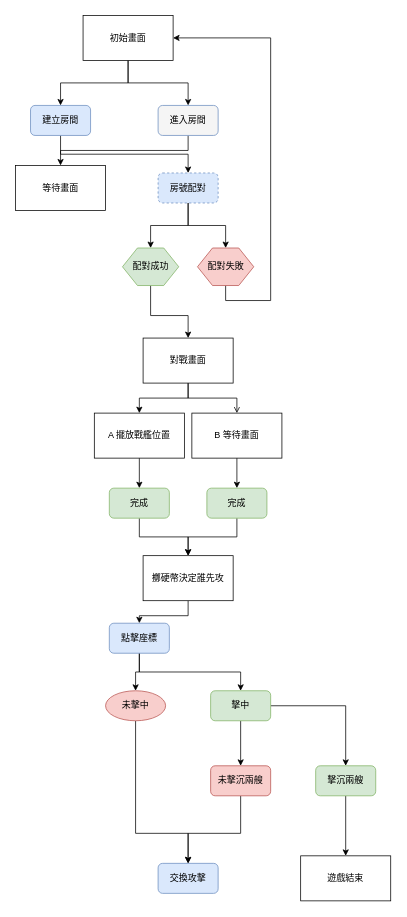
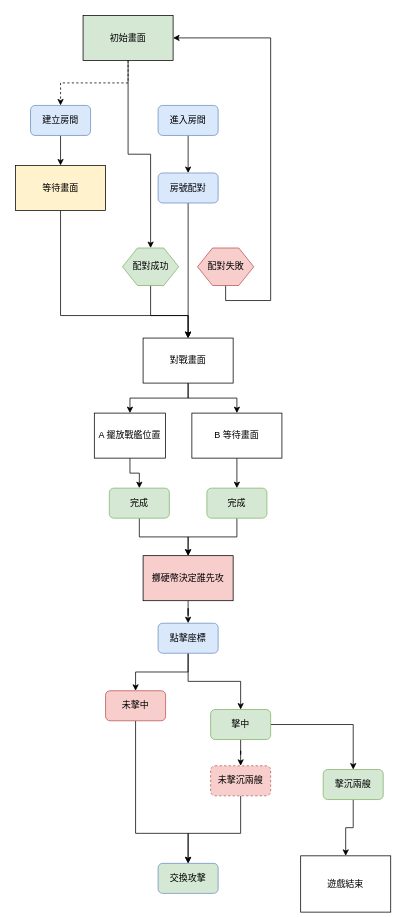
(128, 38) -> (128, 38)
(85, 83) -> (85, 83)
(187, 83) -> (128, 117)
(188, 120) -> (188, 120)
(129, 150) -> (188, 150)
(94, 154) -> (60, 148)
(60, 188) -> (60, 188)
(188, 188) -> (188, 188)
(169, 225) -> (188, 270)
(215, 225) -> none
none -> (60, 306)
(237, 408) -> (237, 406)
(139, 435) -> (130, 435)
(188, 578) -> (188, 578)
(139, 638) -> (188, 638)
(135, 705) -> (135, 705)
(240, 705) -> (240, 724)
(240, 780) -> (240, 780)
(345, 780) -> (353, 784)
(188, 878) -> (188, 878)
(345, 878) -> (345, 884)
